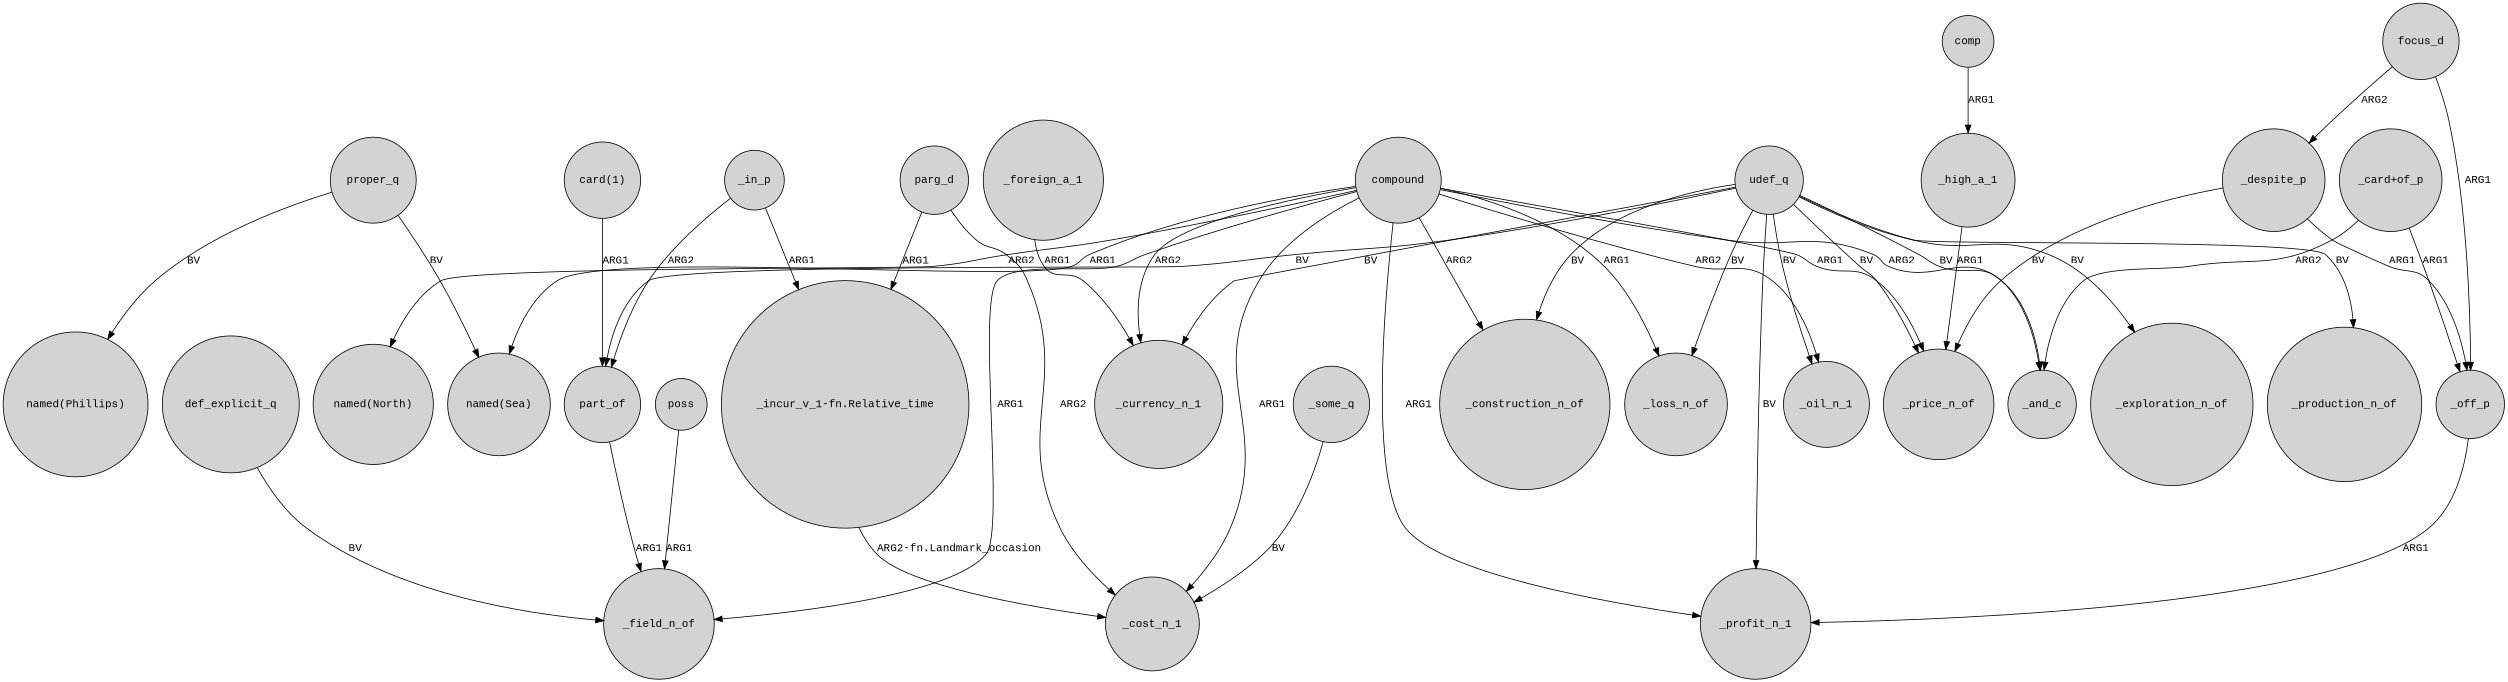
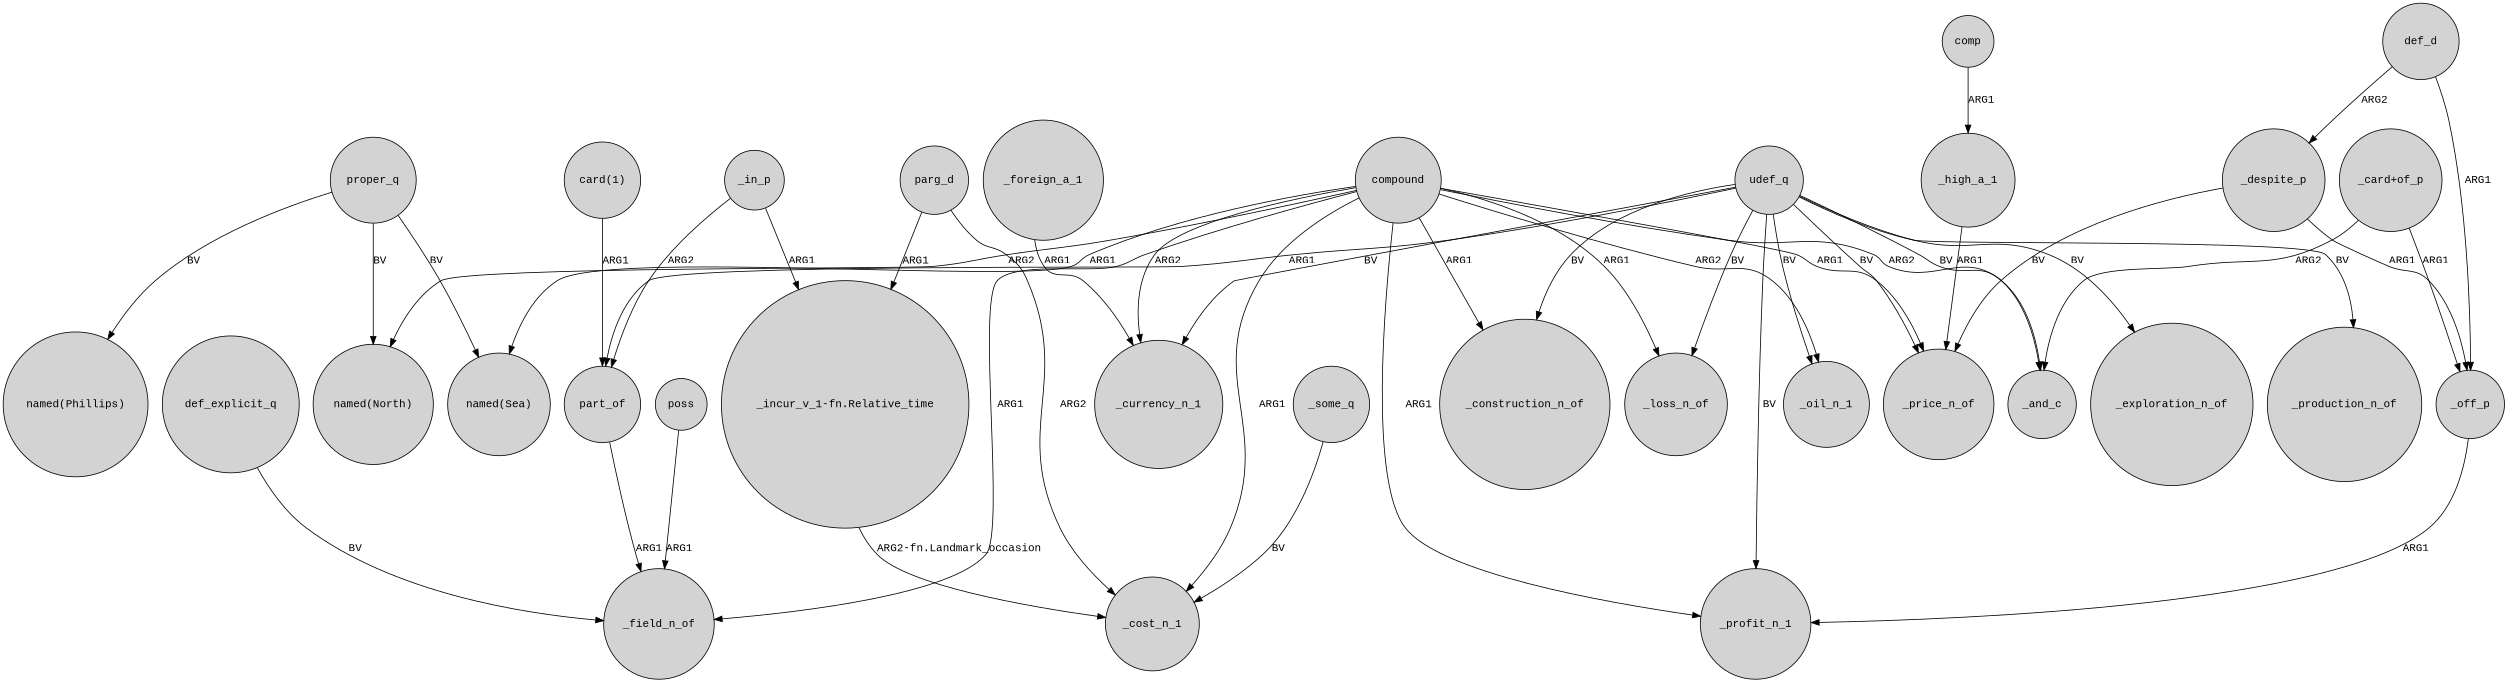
(2421, 41) -> (2421, 41)
(1302, 260) -> (1302, 260)
(1460, 260) -> (1460, 260)
none -> (373, 280)
